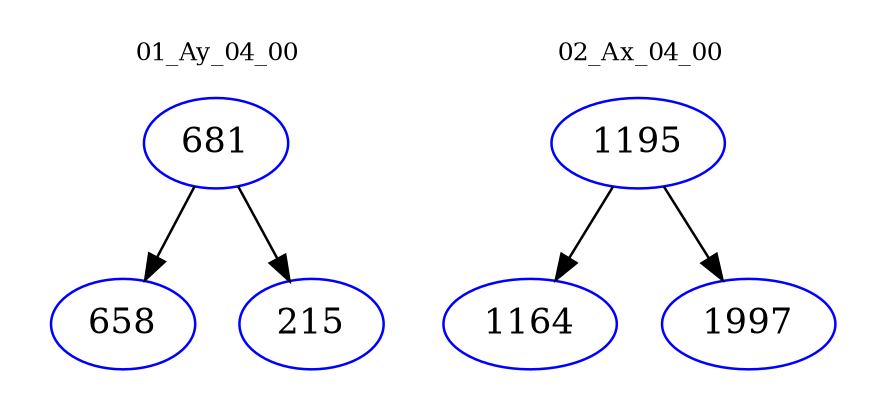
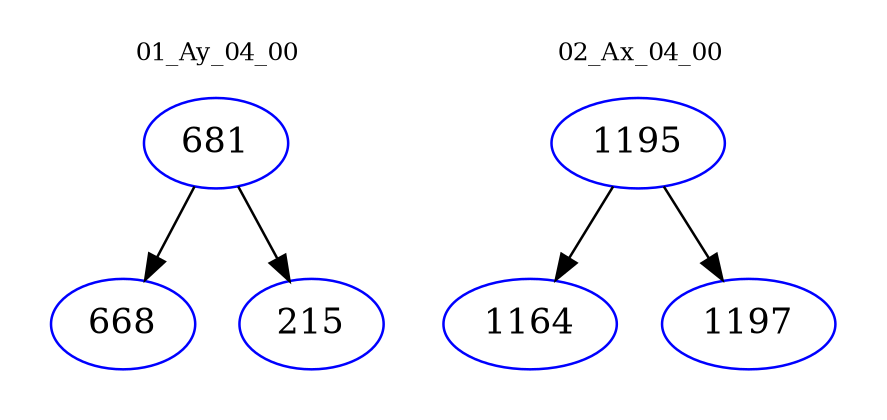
(123, 324) -> (123, 324)
(749, 324) -> (749, 324)
